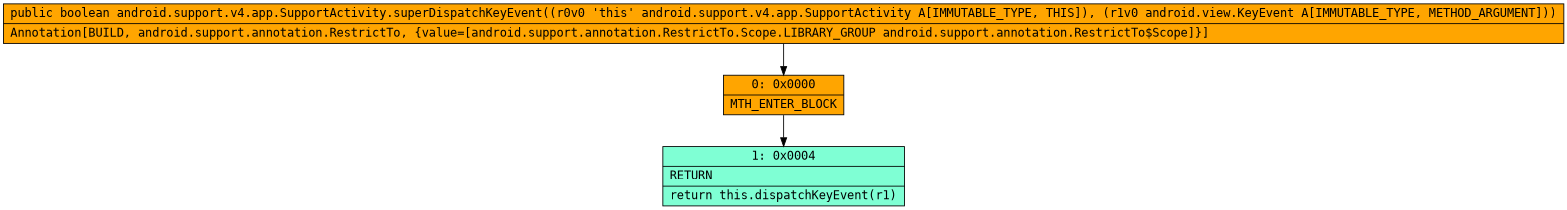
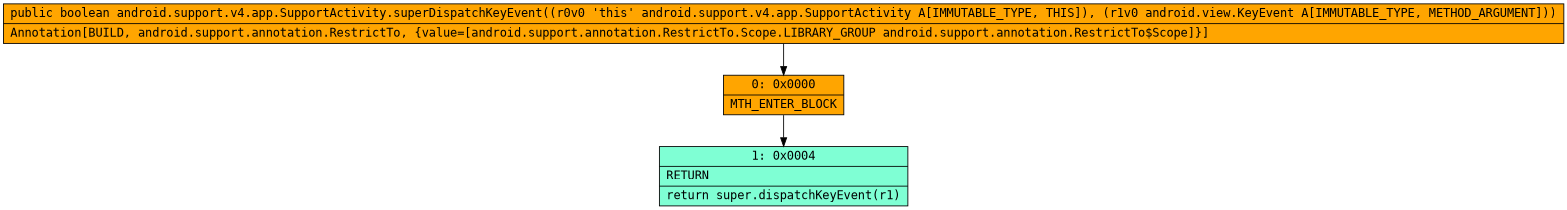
(784, 196) -> (784, 196)
